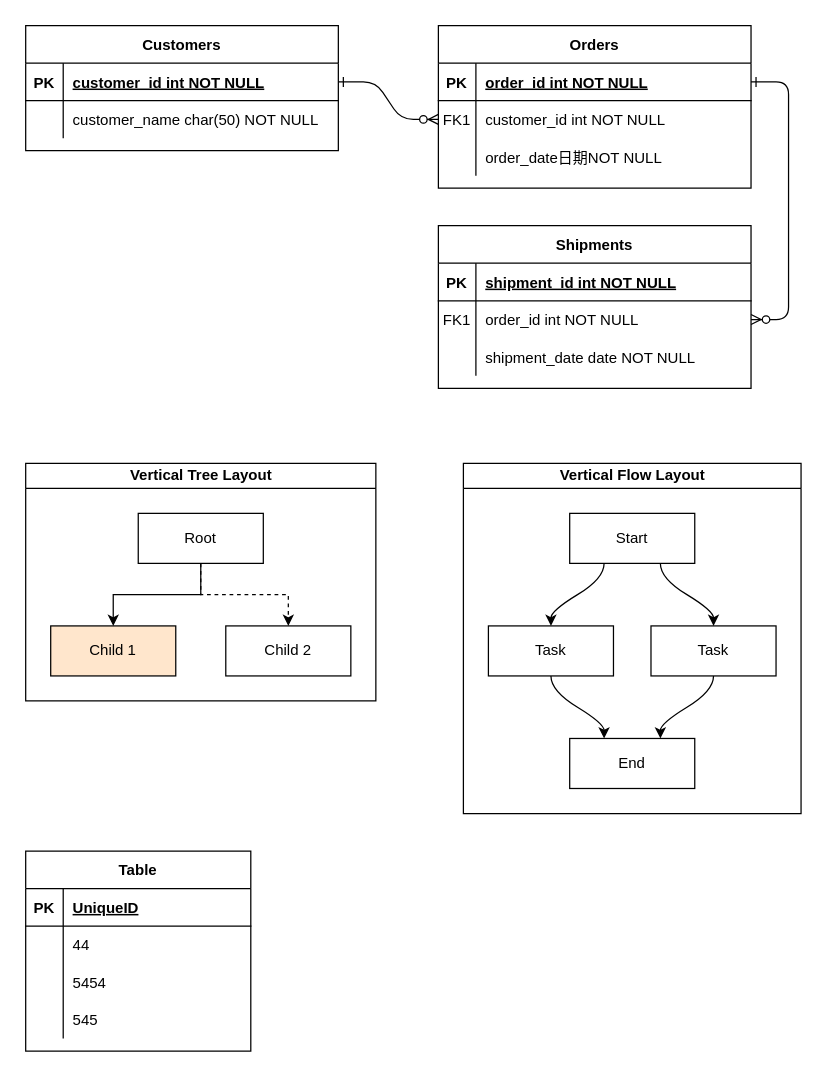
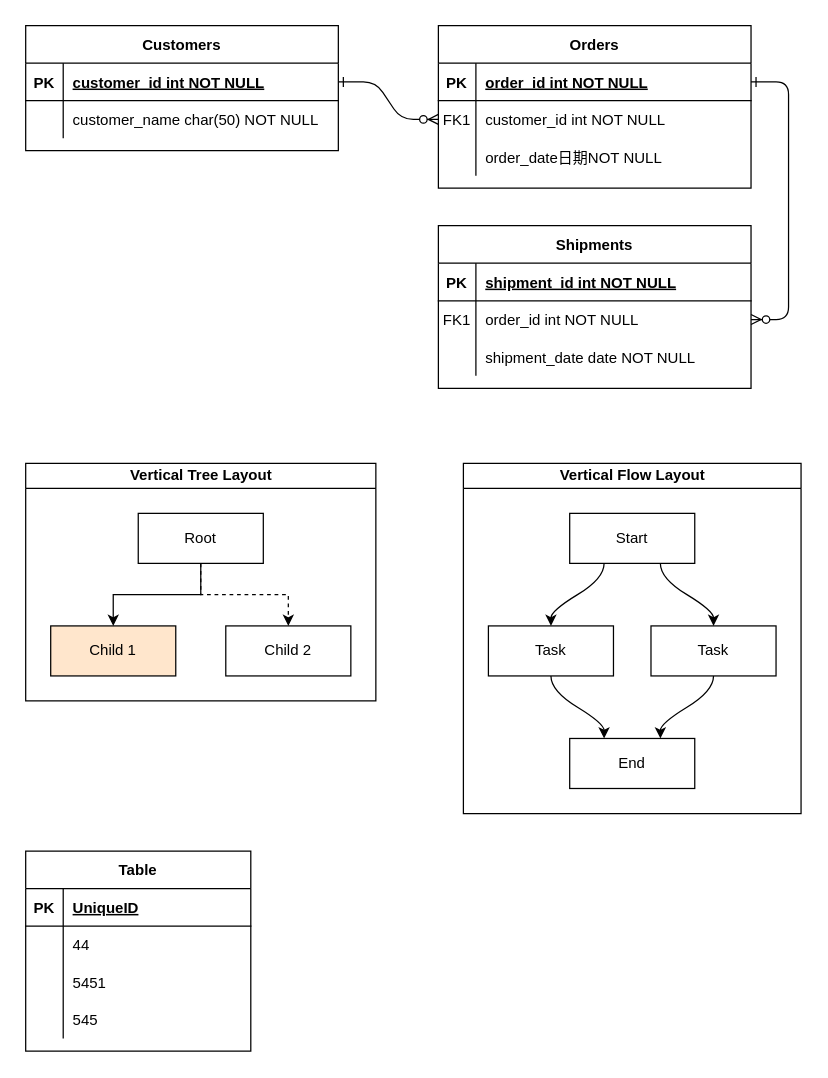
(89, 983) -> (89, 983)
